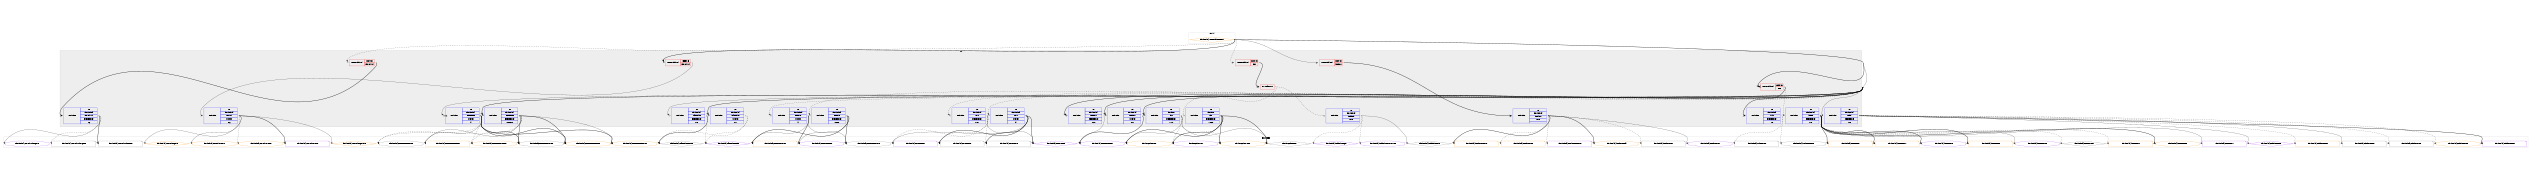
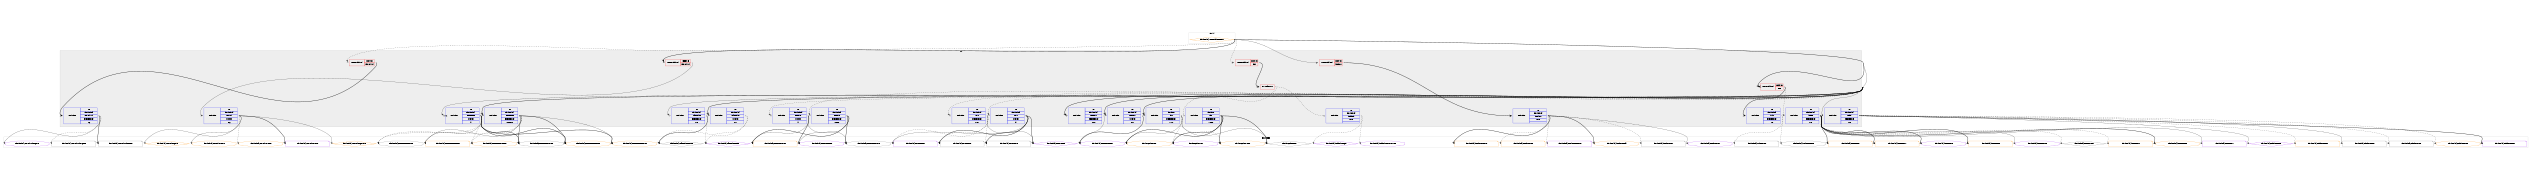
(1430, 144) -> none
